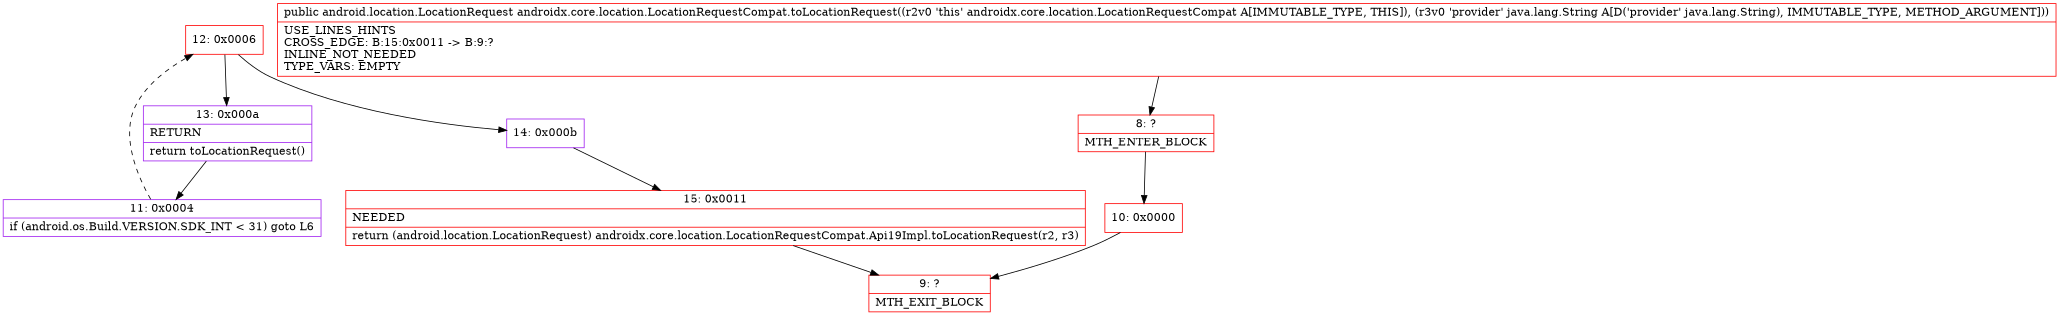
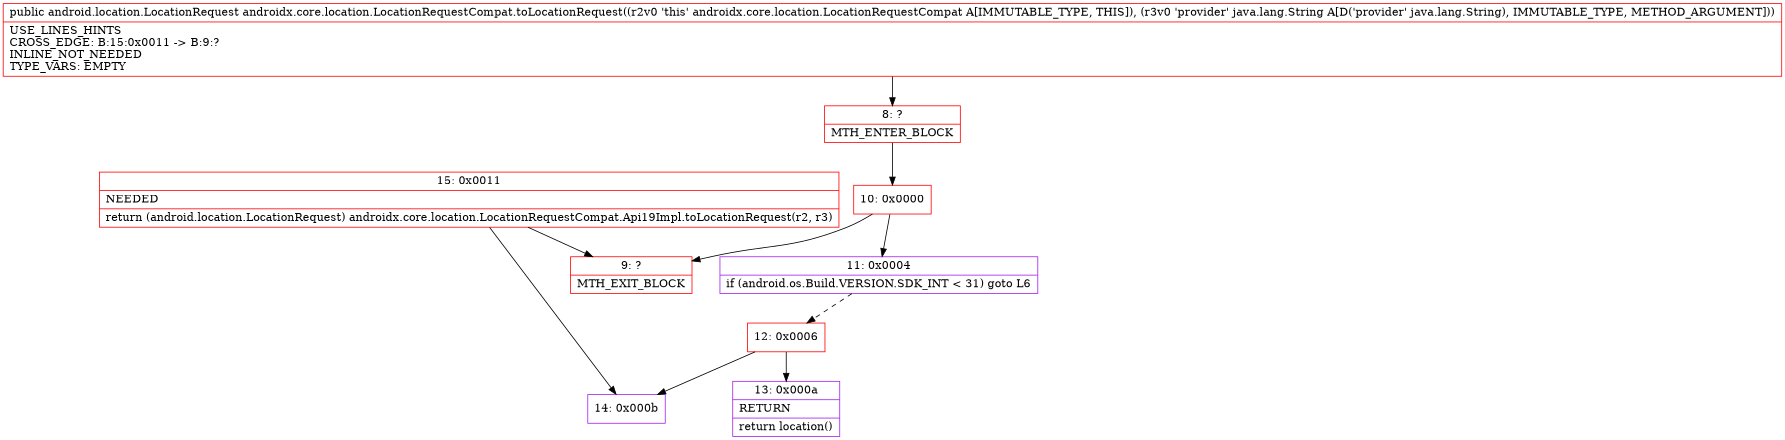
(228, 151) -> (786, 427)
(613, 167) -> (550, 308)
(194, 177) -> (887, 231)
